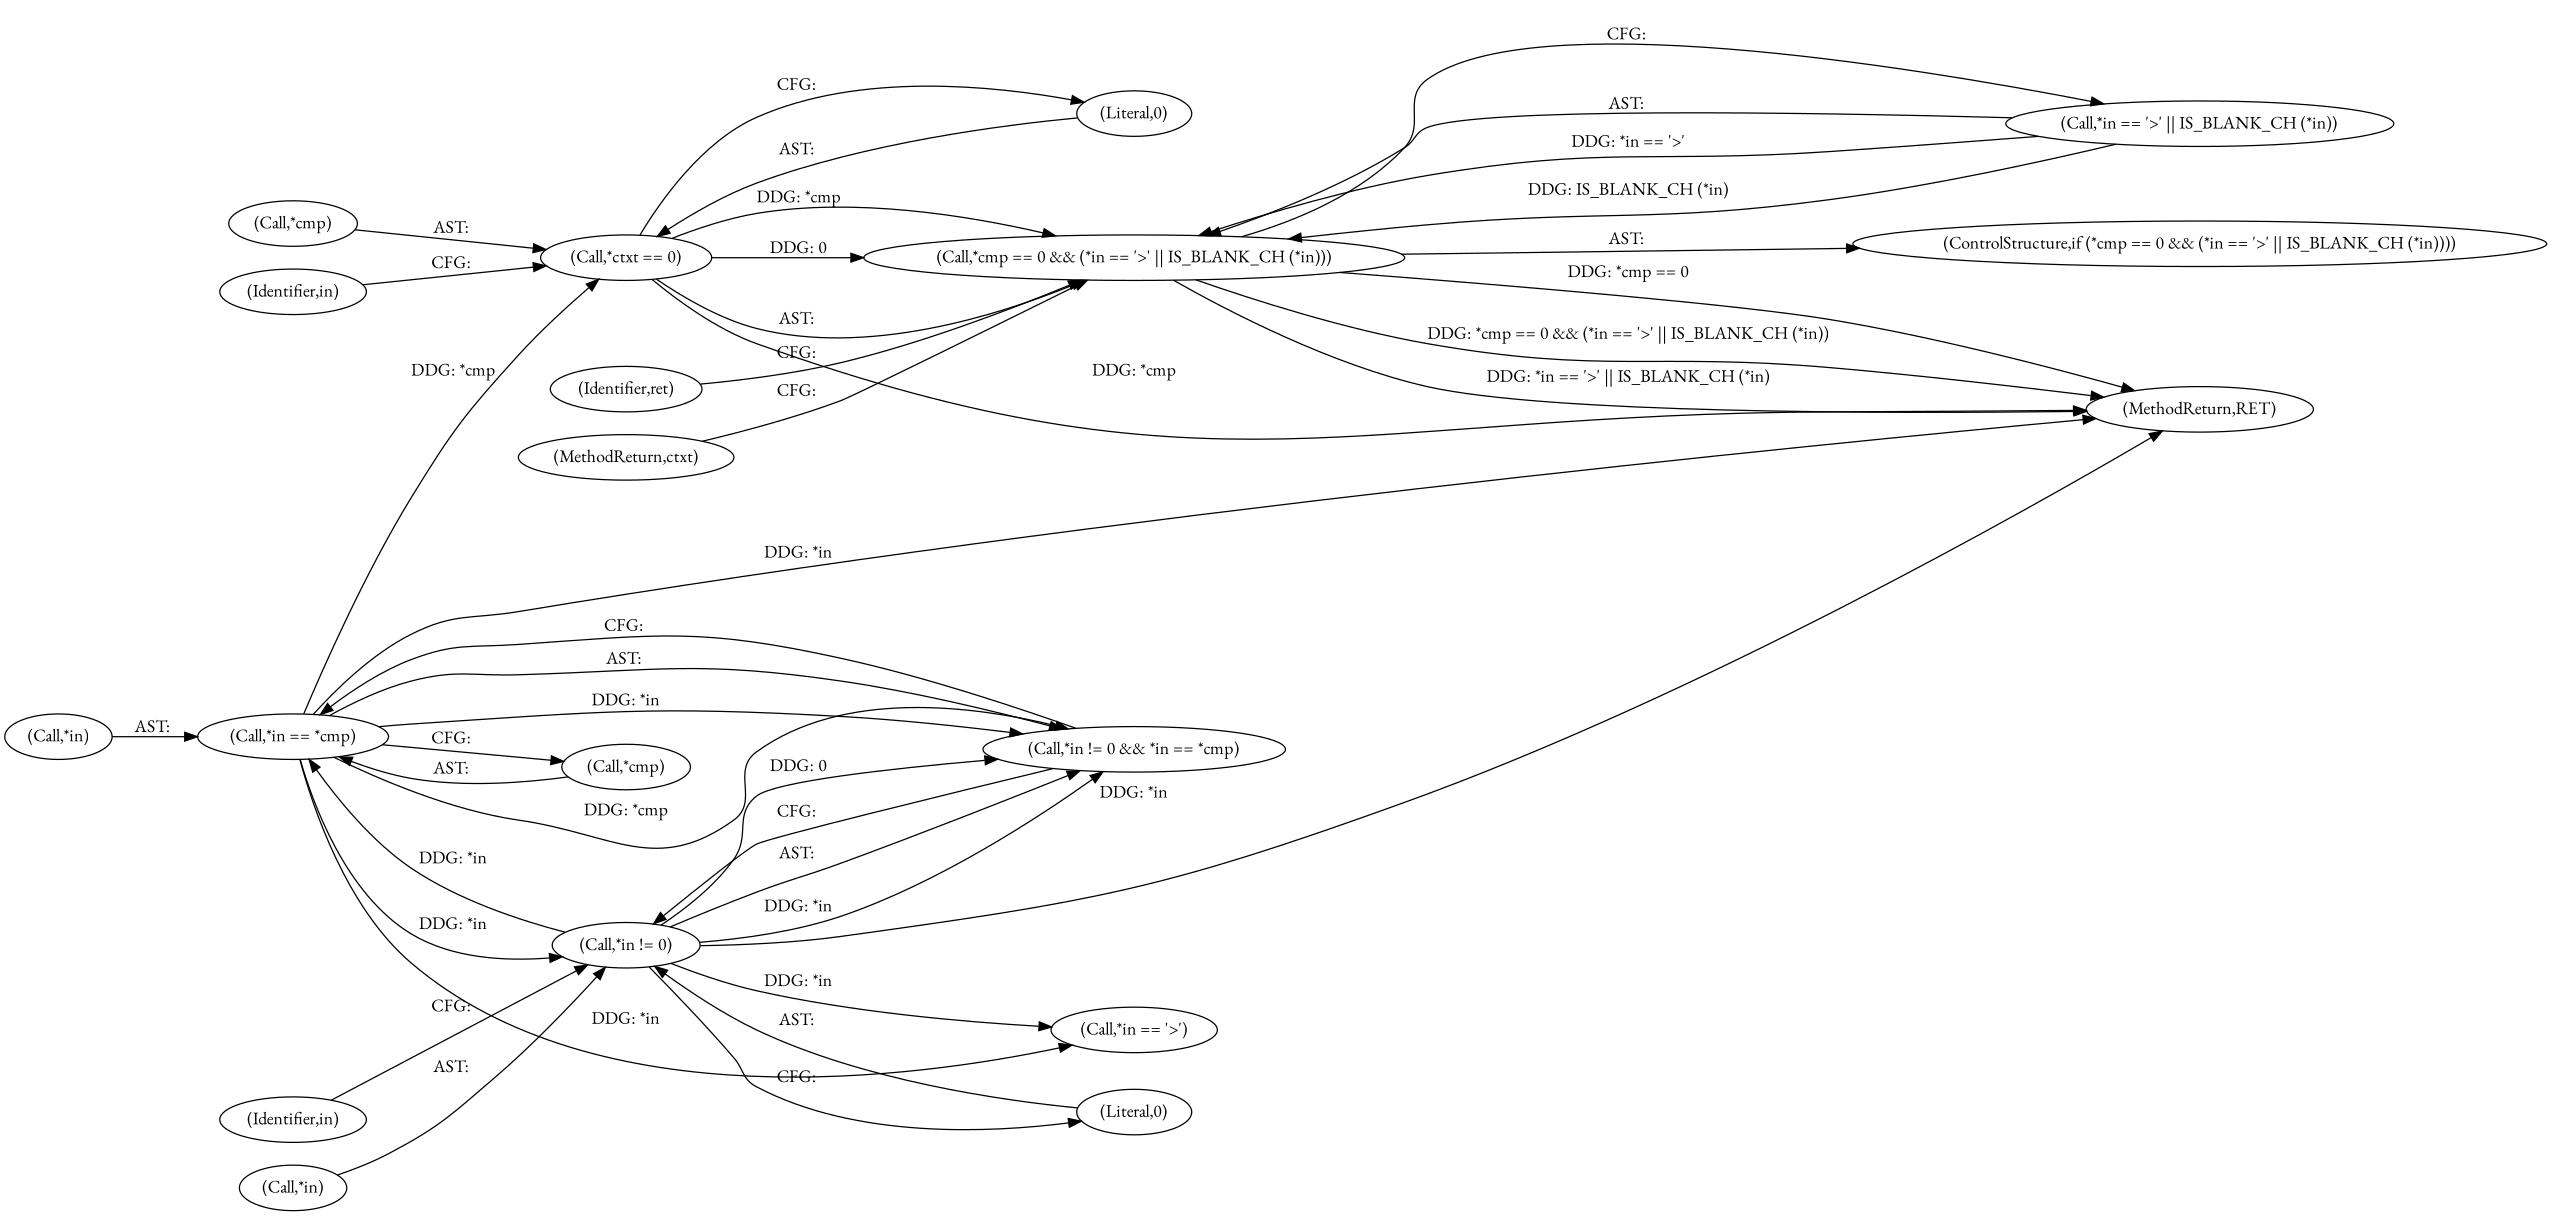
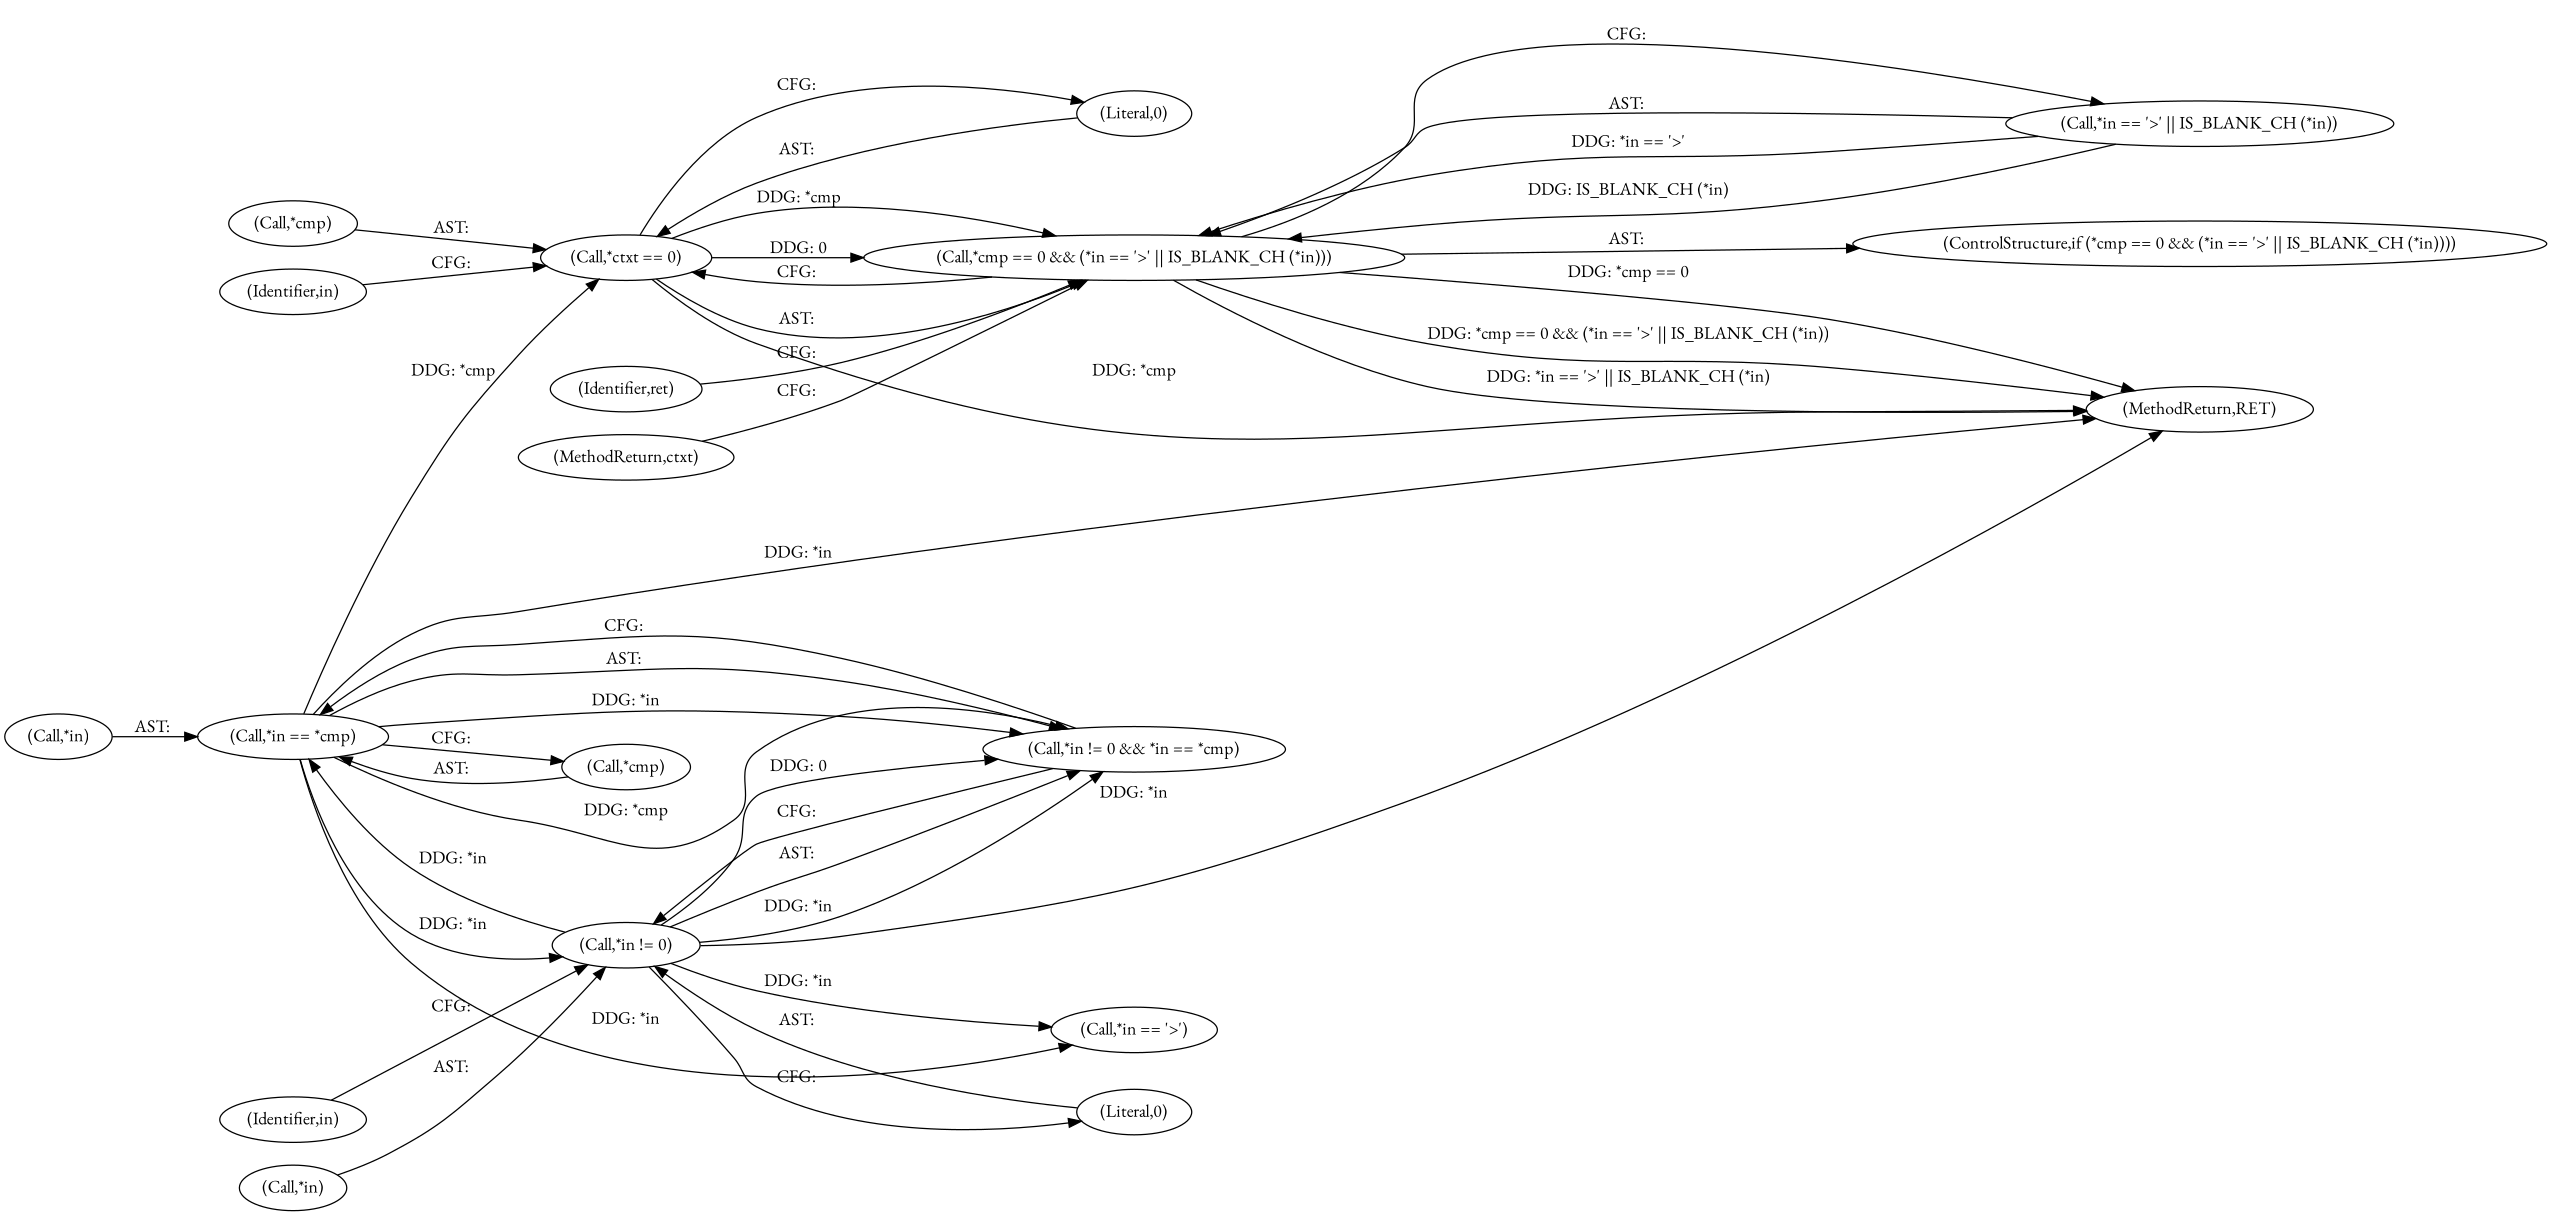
none -> (848, 285)
